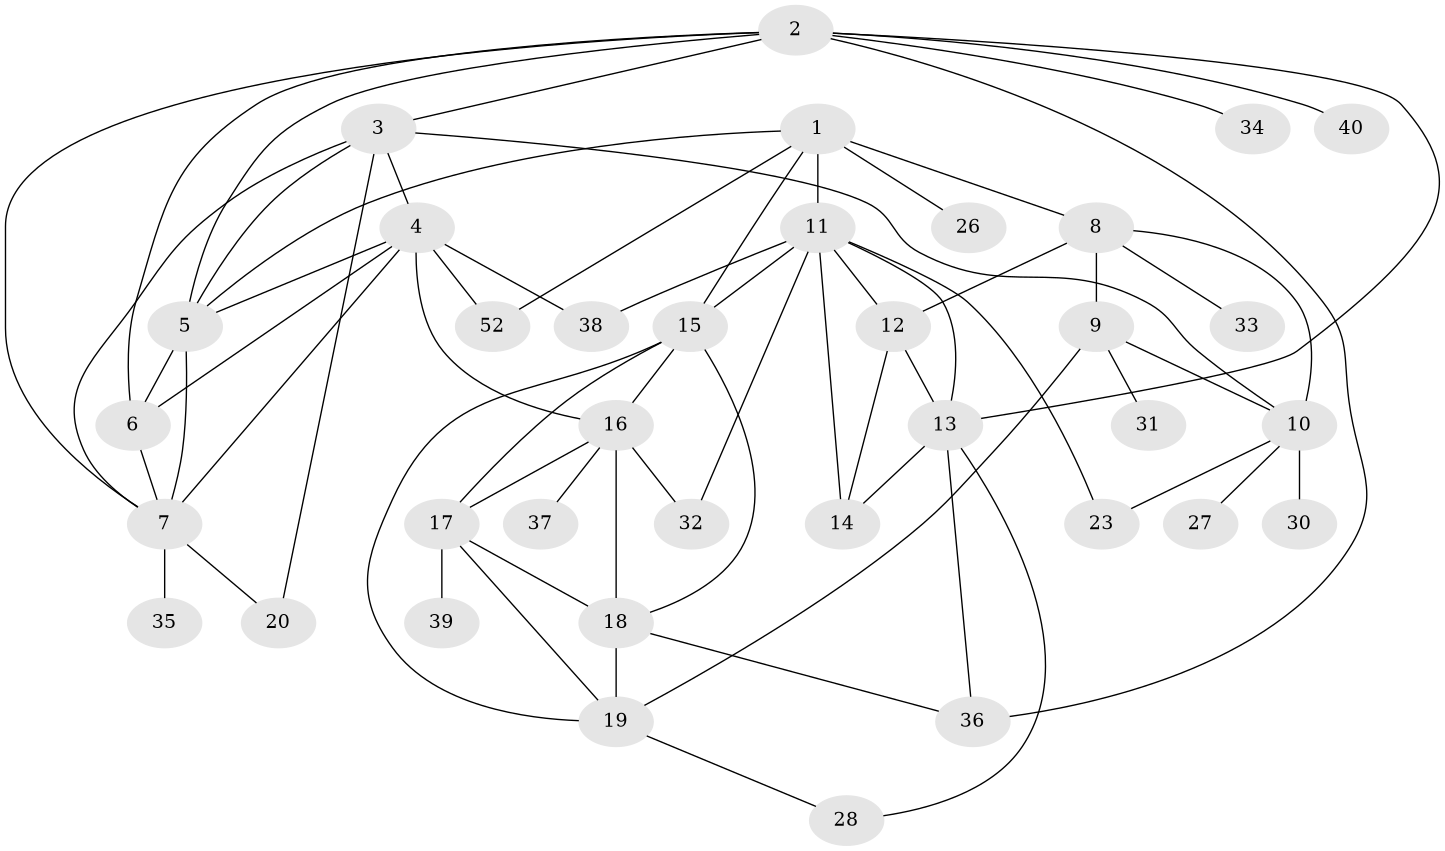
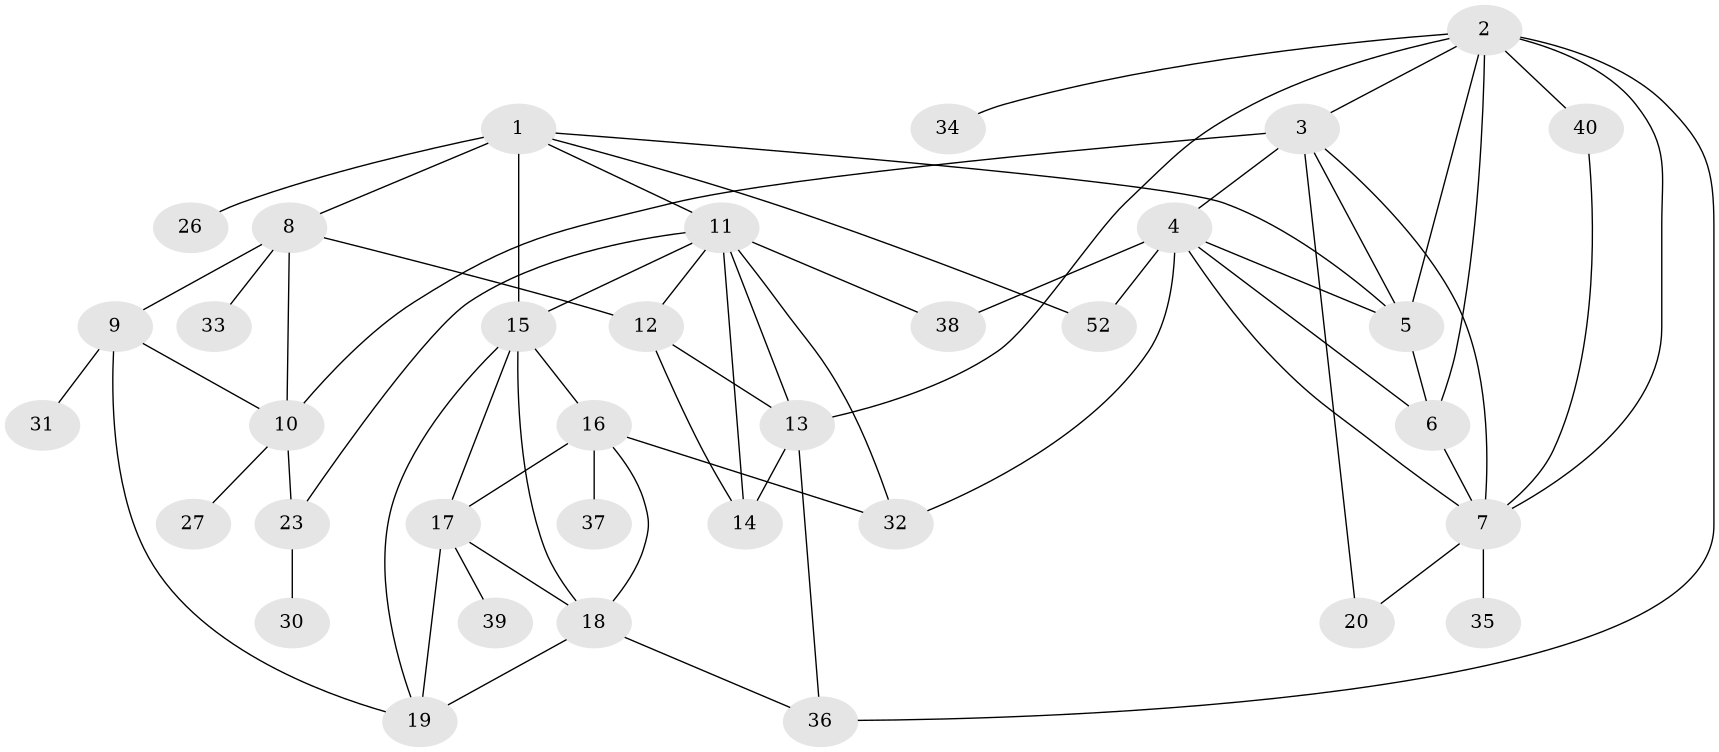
(462, 369) -> (1090, 415)
(185, 426) -> (1584, 340)
(1299, 475) -> (292, 574)
(847, 821) -> none
